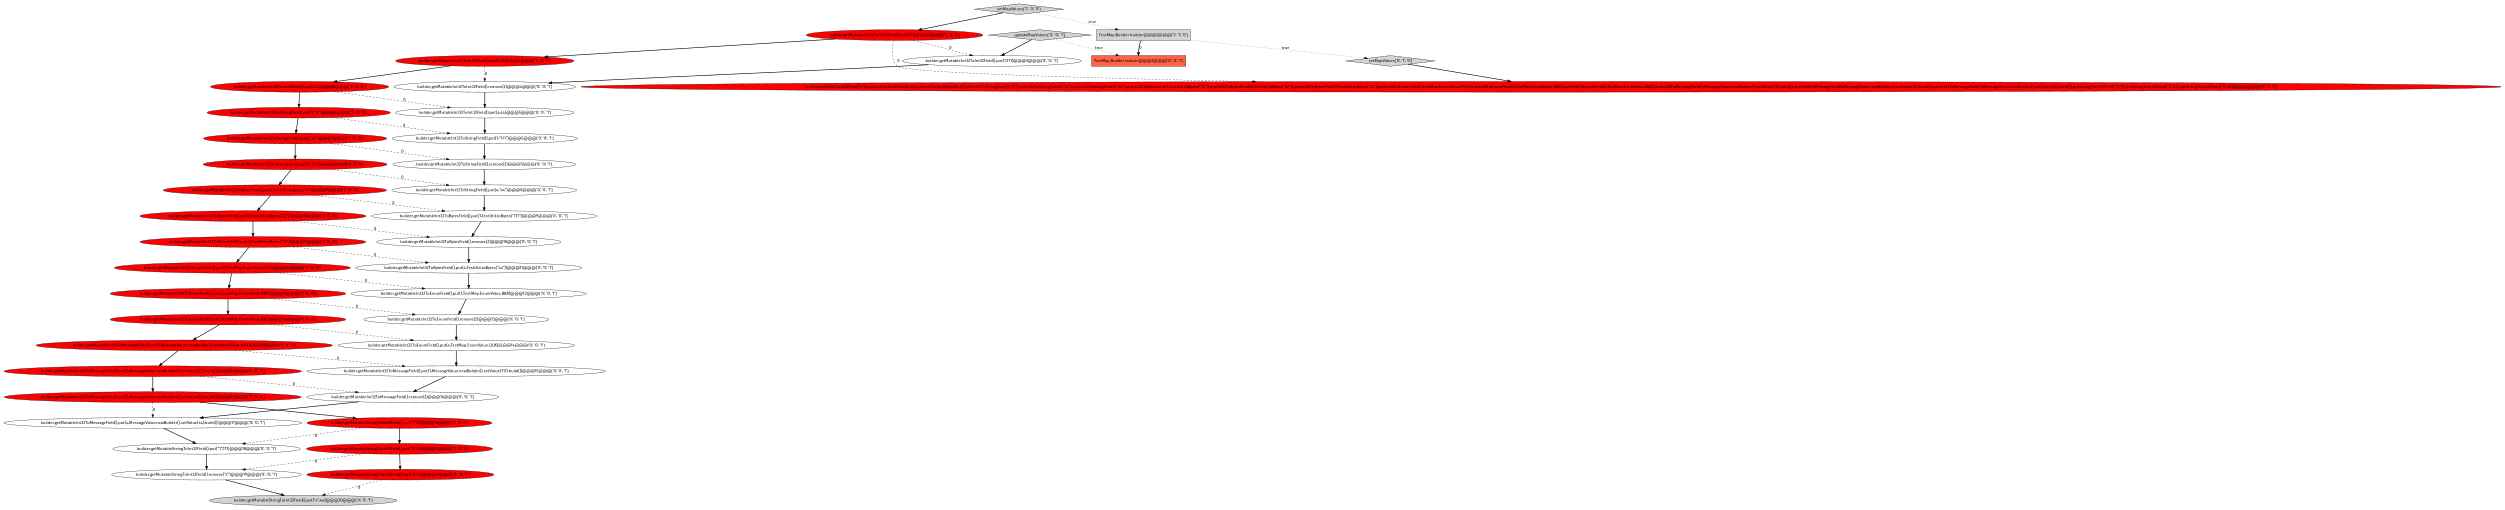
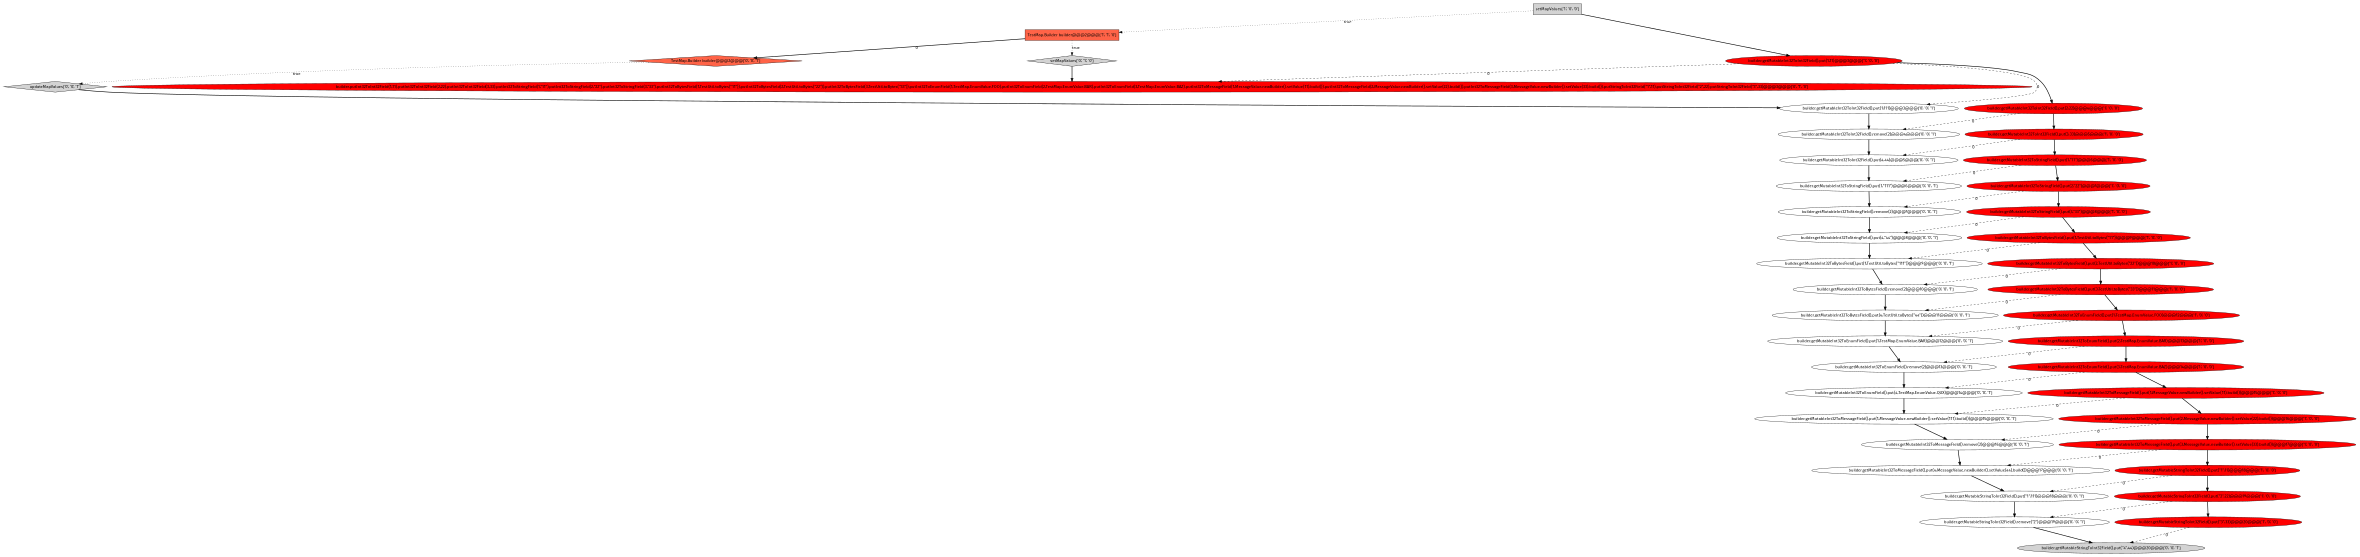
(1019, 9) -> (1557, 9)
(1143, 35) -> (1072, 35)
(1085, 47) -> (365, 69)
(1139, 61) -> (716, 61)
